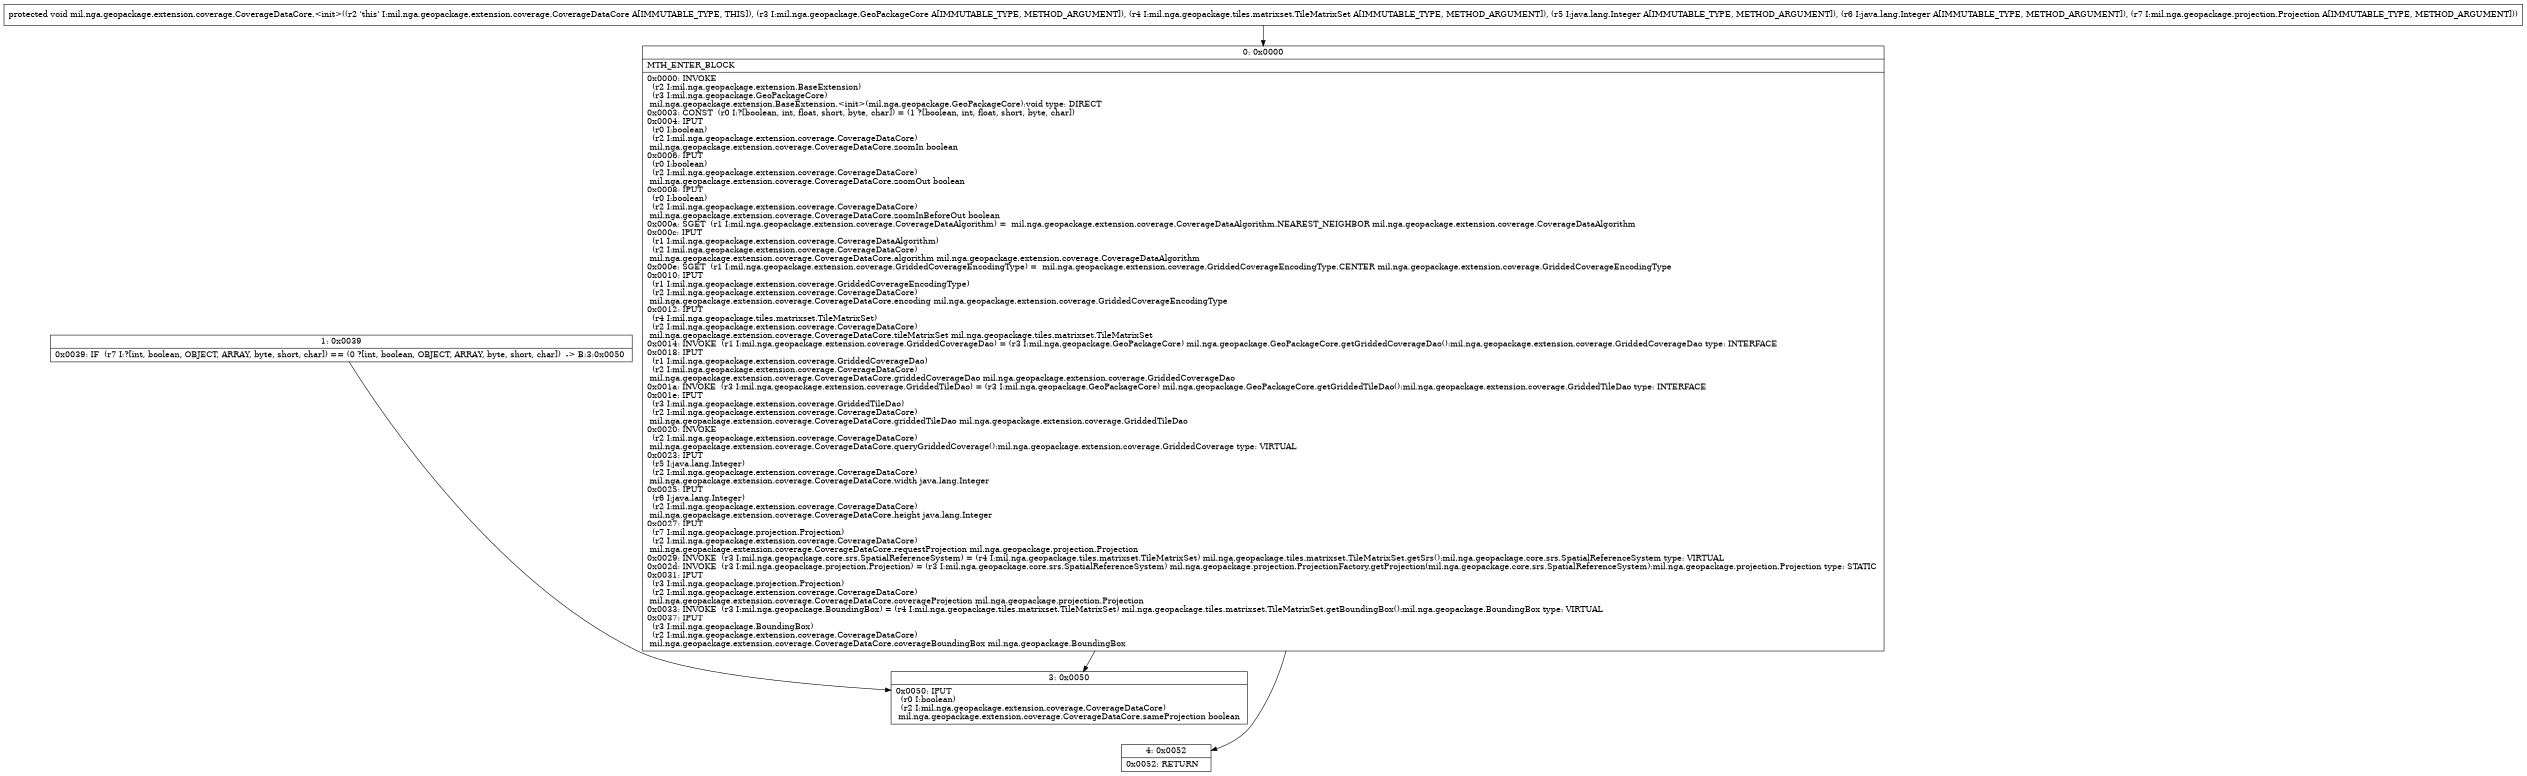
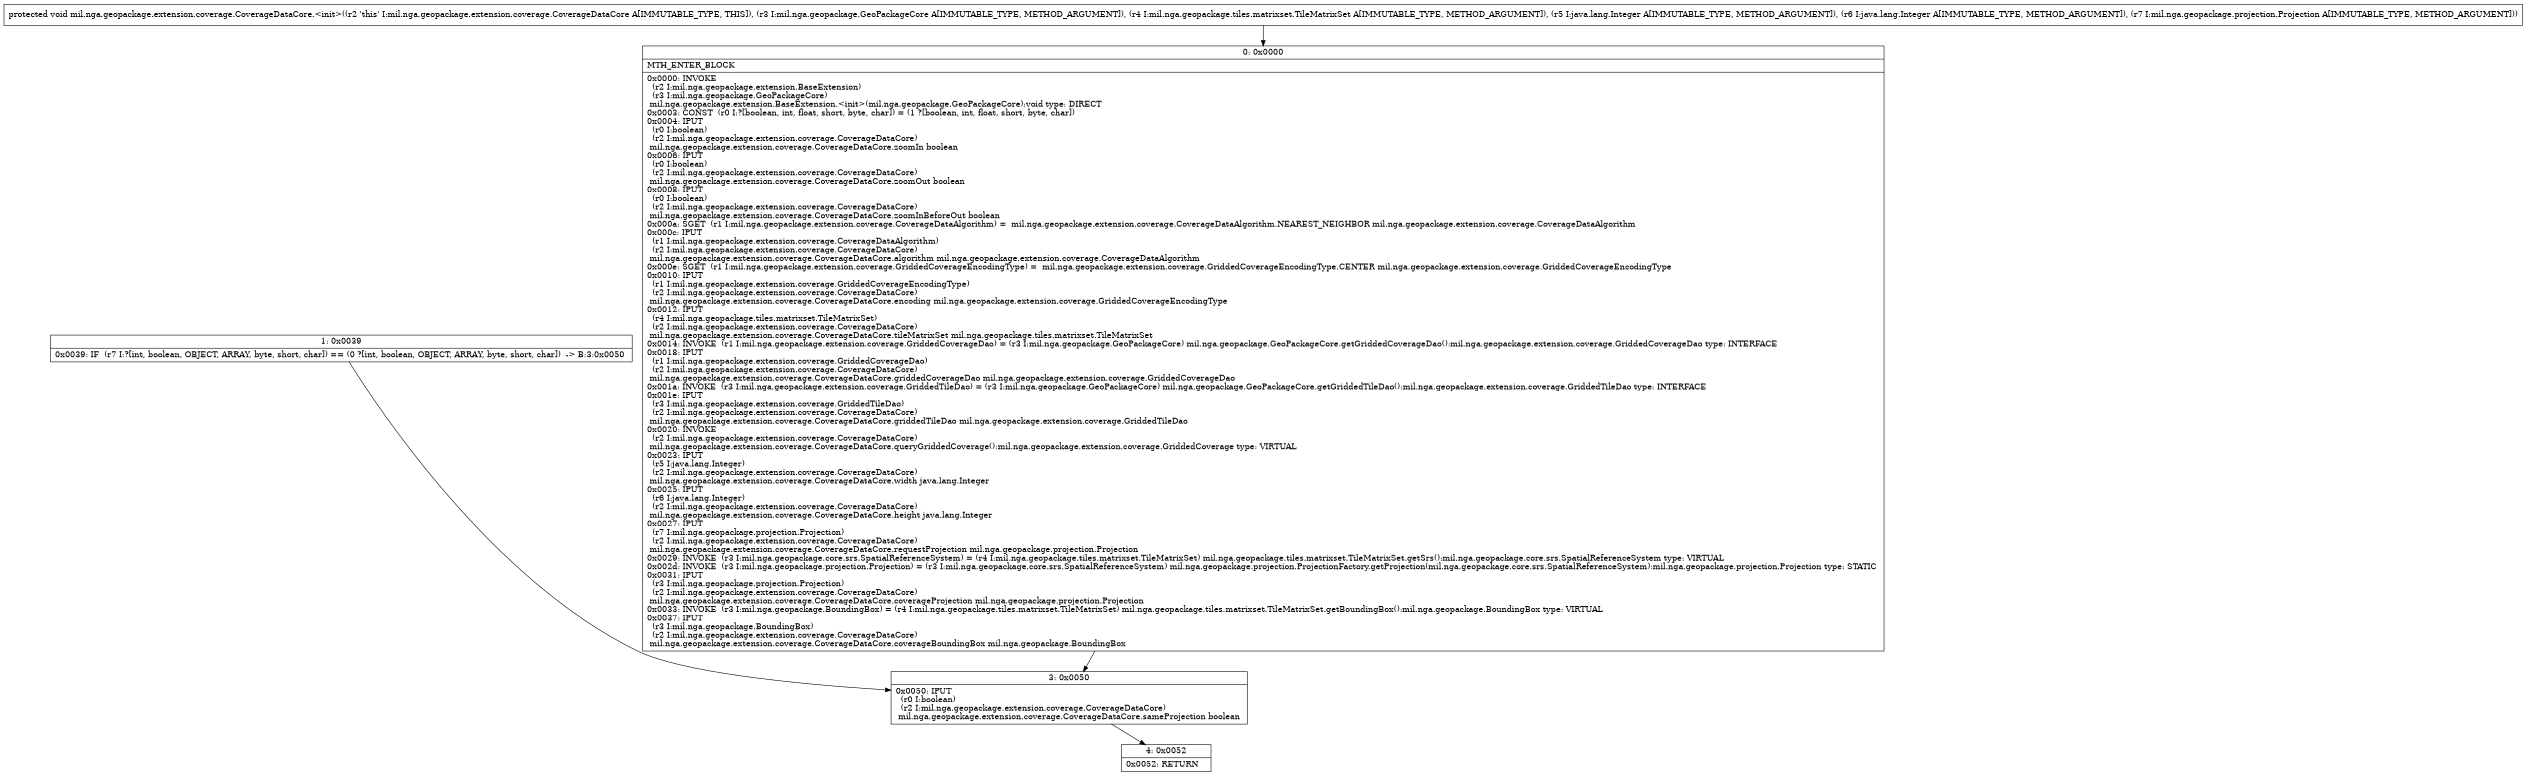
(1262, 709) -> (1126, 733)
